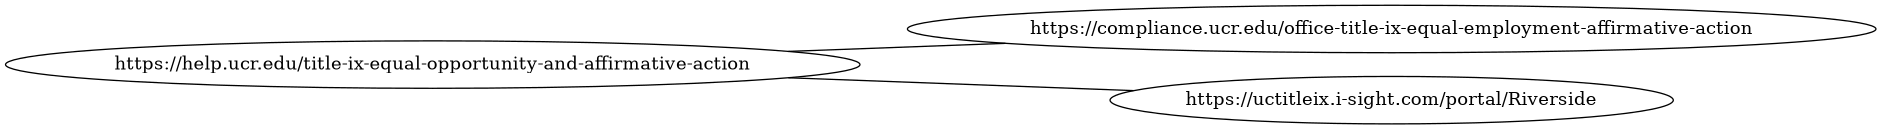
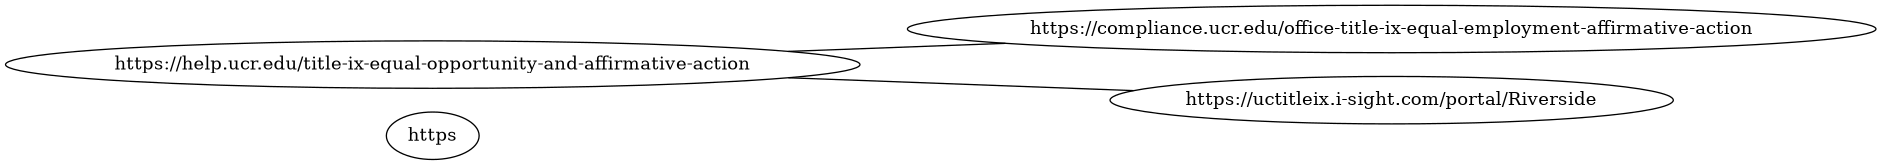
none -> (433, 136)
